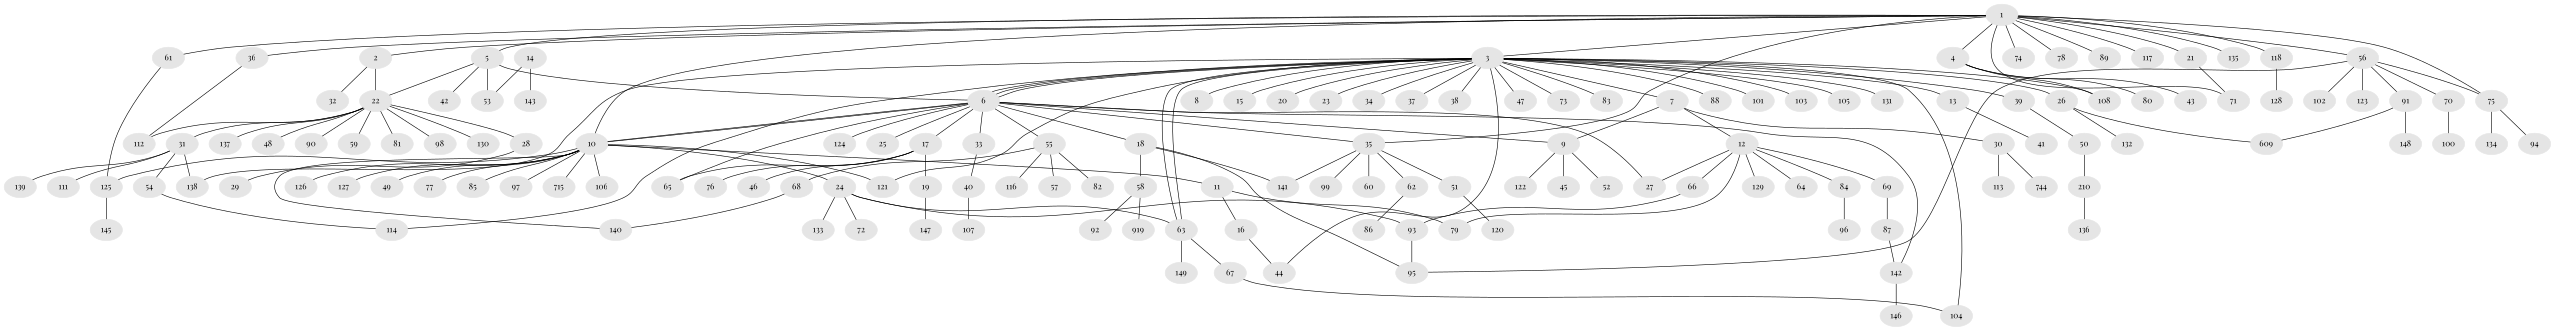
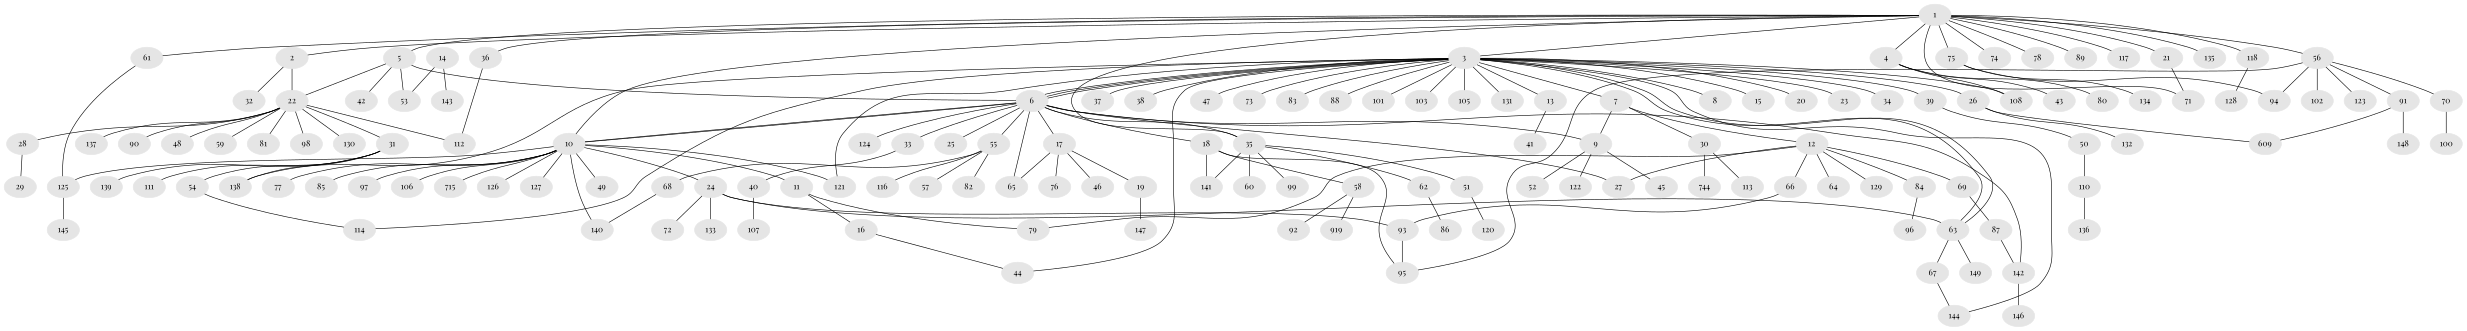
(2429, 76) -> (2296, 79)
(2084, 187) -> (2084, 187)
(1956, 316) -> (1954, 316)
